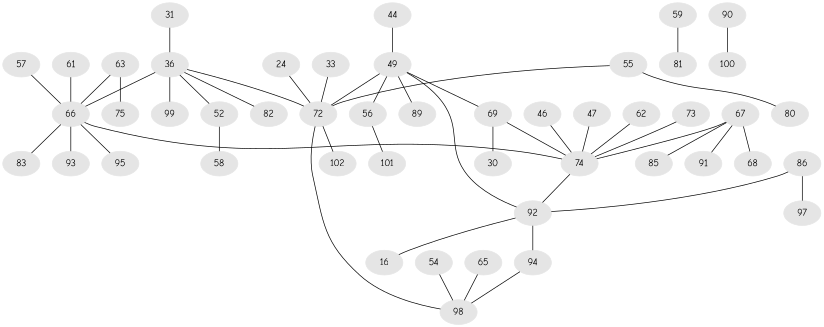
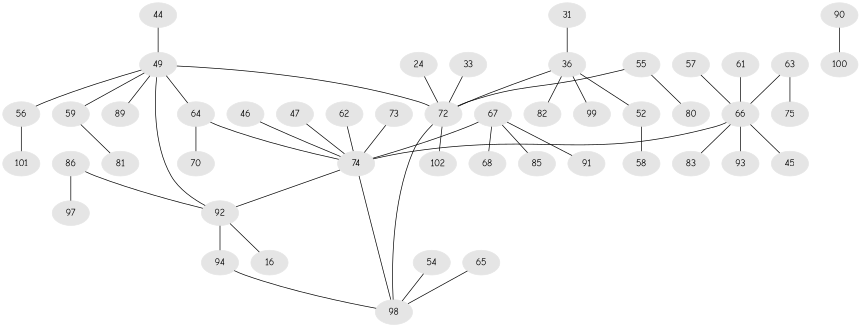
(126, 87) -> none
none -> (115, 89)
(493, 114) -> (196, 114)
(120, 164) -> (790, 164)
(493, 164) -> (196, 164)
none -> (375, 238)
